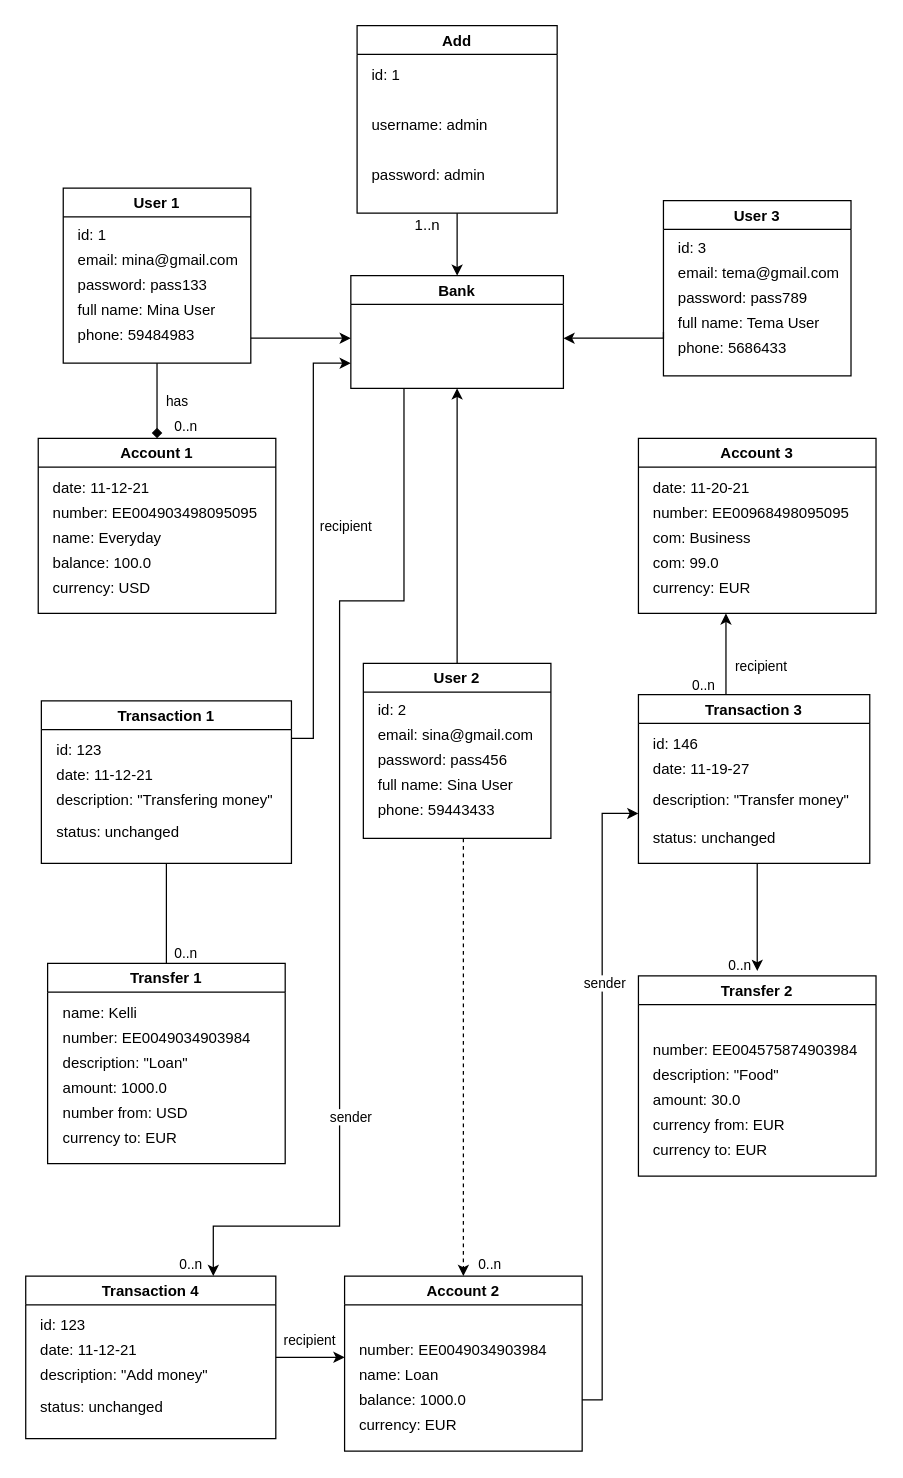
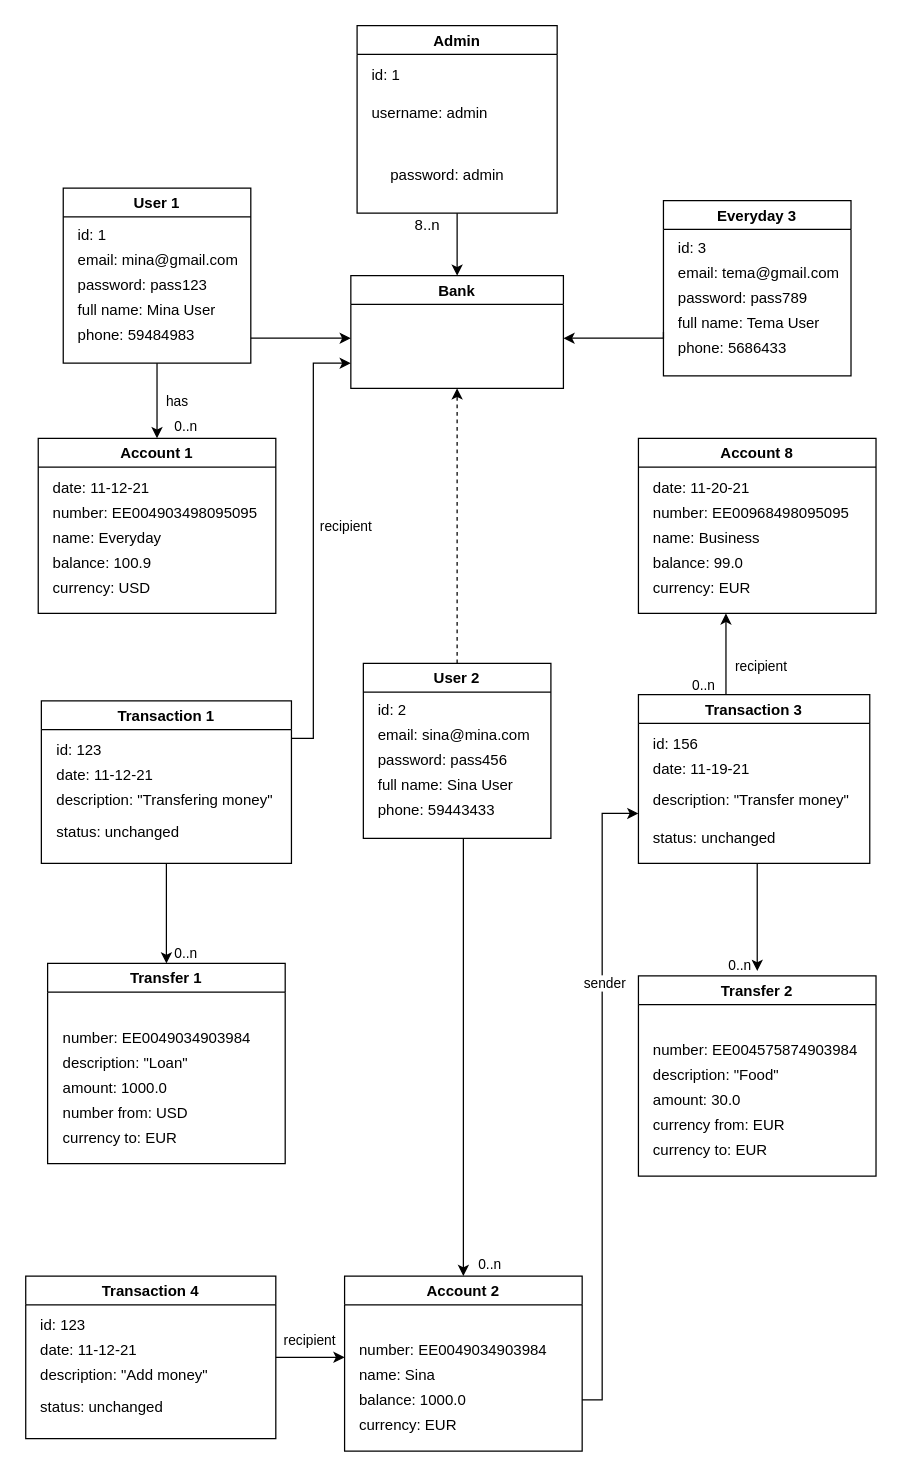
(456, 41) -> (456, 41)
(438, 126) -> (438, 113)
(438, 176) -> (457, 176)
(756, 216) -> (756, 216)
(428, 226) -> (428, 226)
(146, 286) -> (146, 286)
(157, 427) -> (157, 428)
(756, 453) -> (756, 453)
(457, 530) -> (457, 530)
(702, 538) -> (706, 538)
(104, 563) -> (104, 563)
(685, 563) -> (700, 563)
(451, 736) -> (448, 736)
(677, 744) -> (677, 744)
(708, 769) -> (708, 769)
(339, 861) -> none
(166, 957) -> (166, 953)
(104, 1013) -> none
(463, 1053) -> (463, 1053)
(397, 1376) -> (396, 1376)
